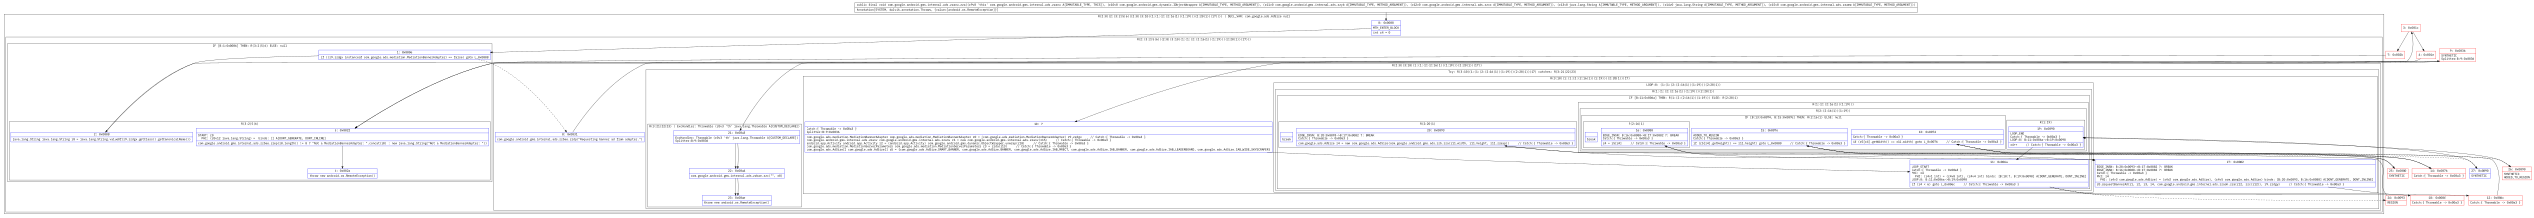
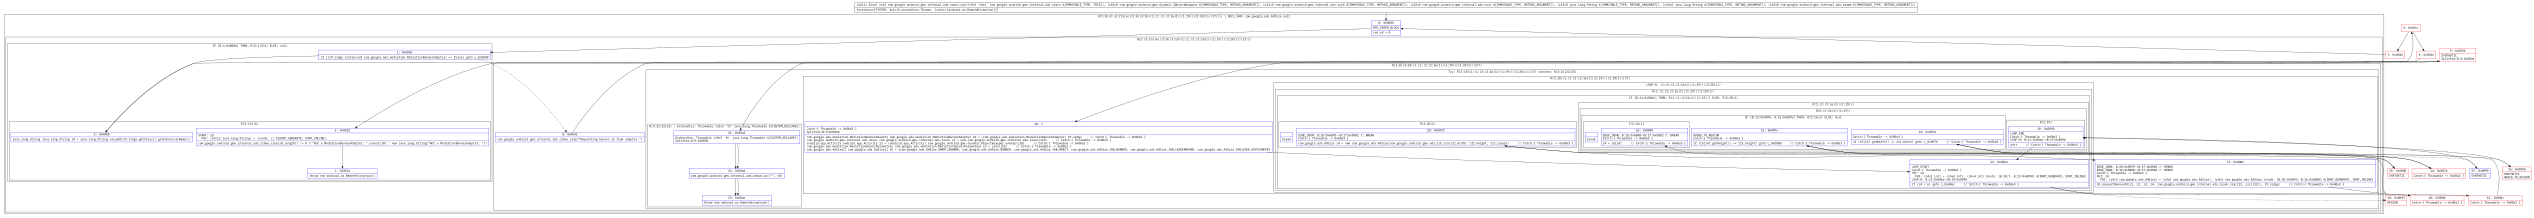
(1364, 57) -> (1894, 42)
(1878, 158) -> none
